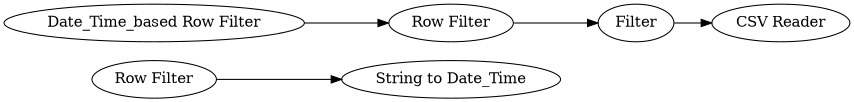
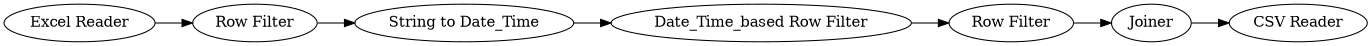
none -> (80, 23)
none -> (587, 23)
(636, 23) -> (1151, 23)
